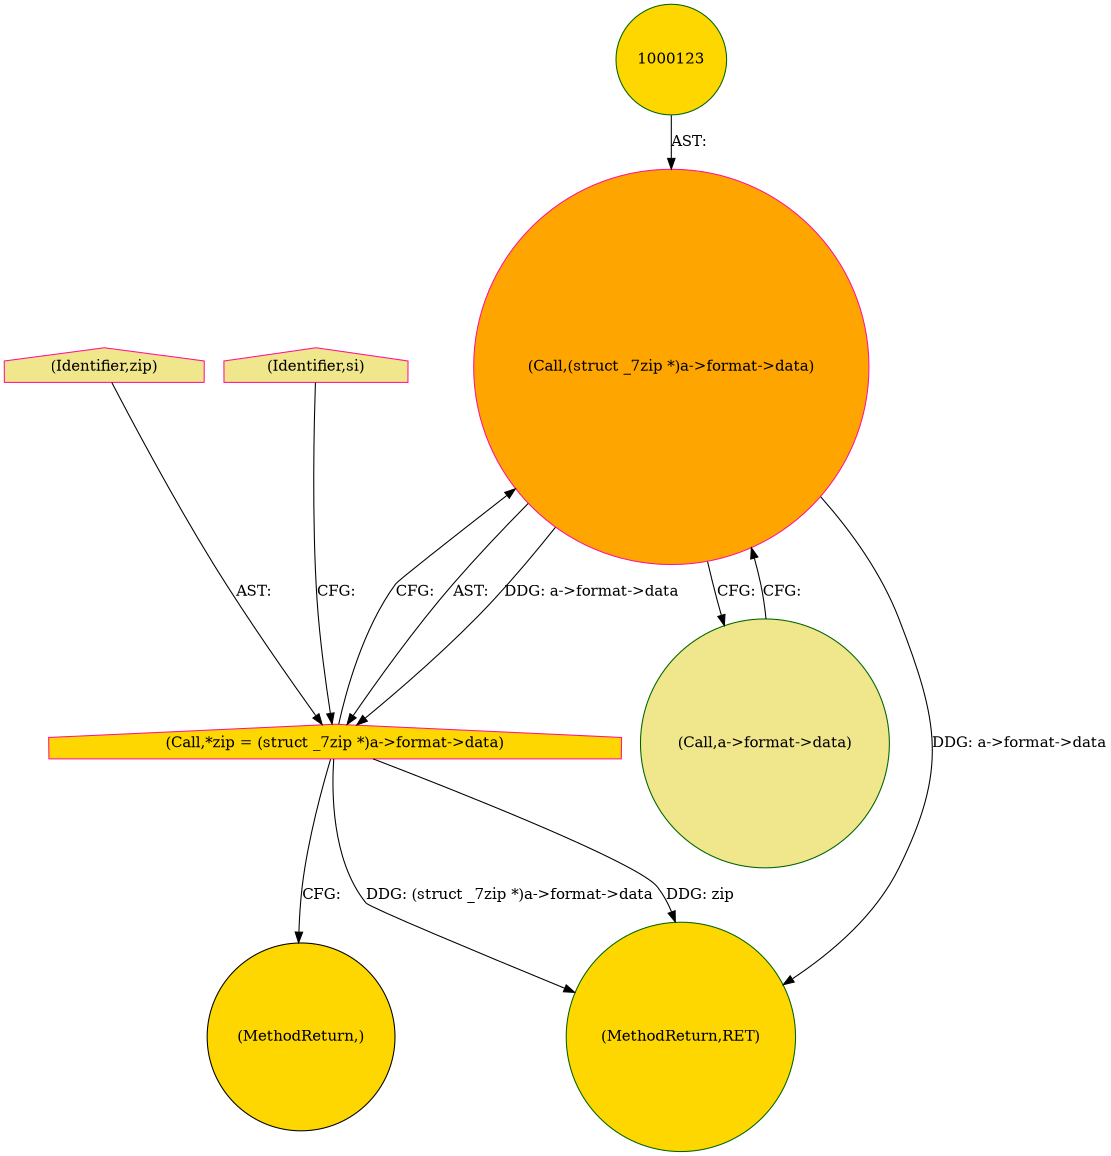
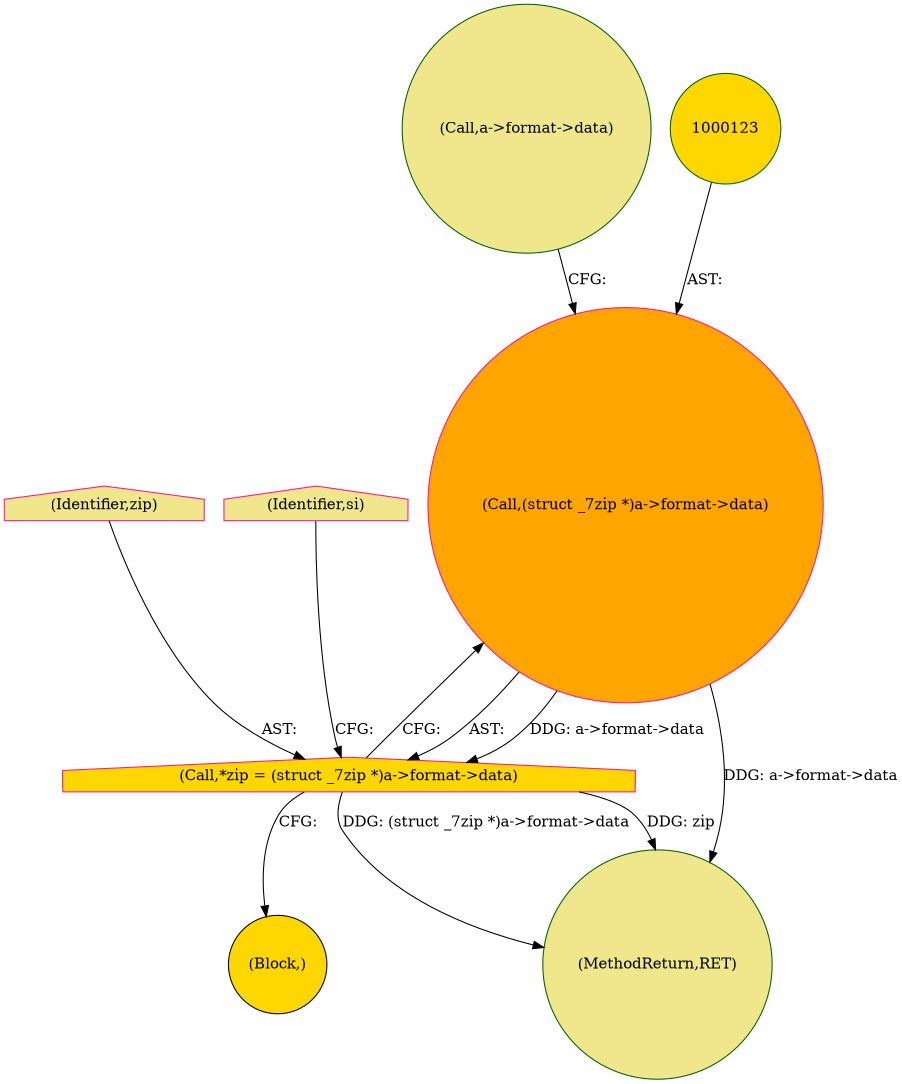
(714, 588) -> none
(301, 1037) -> (278, 965)
(681, 1037) -> (657, 965)
